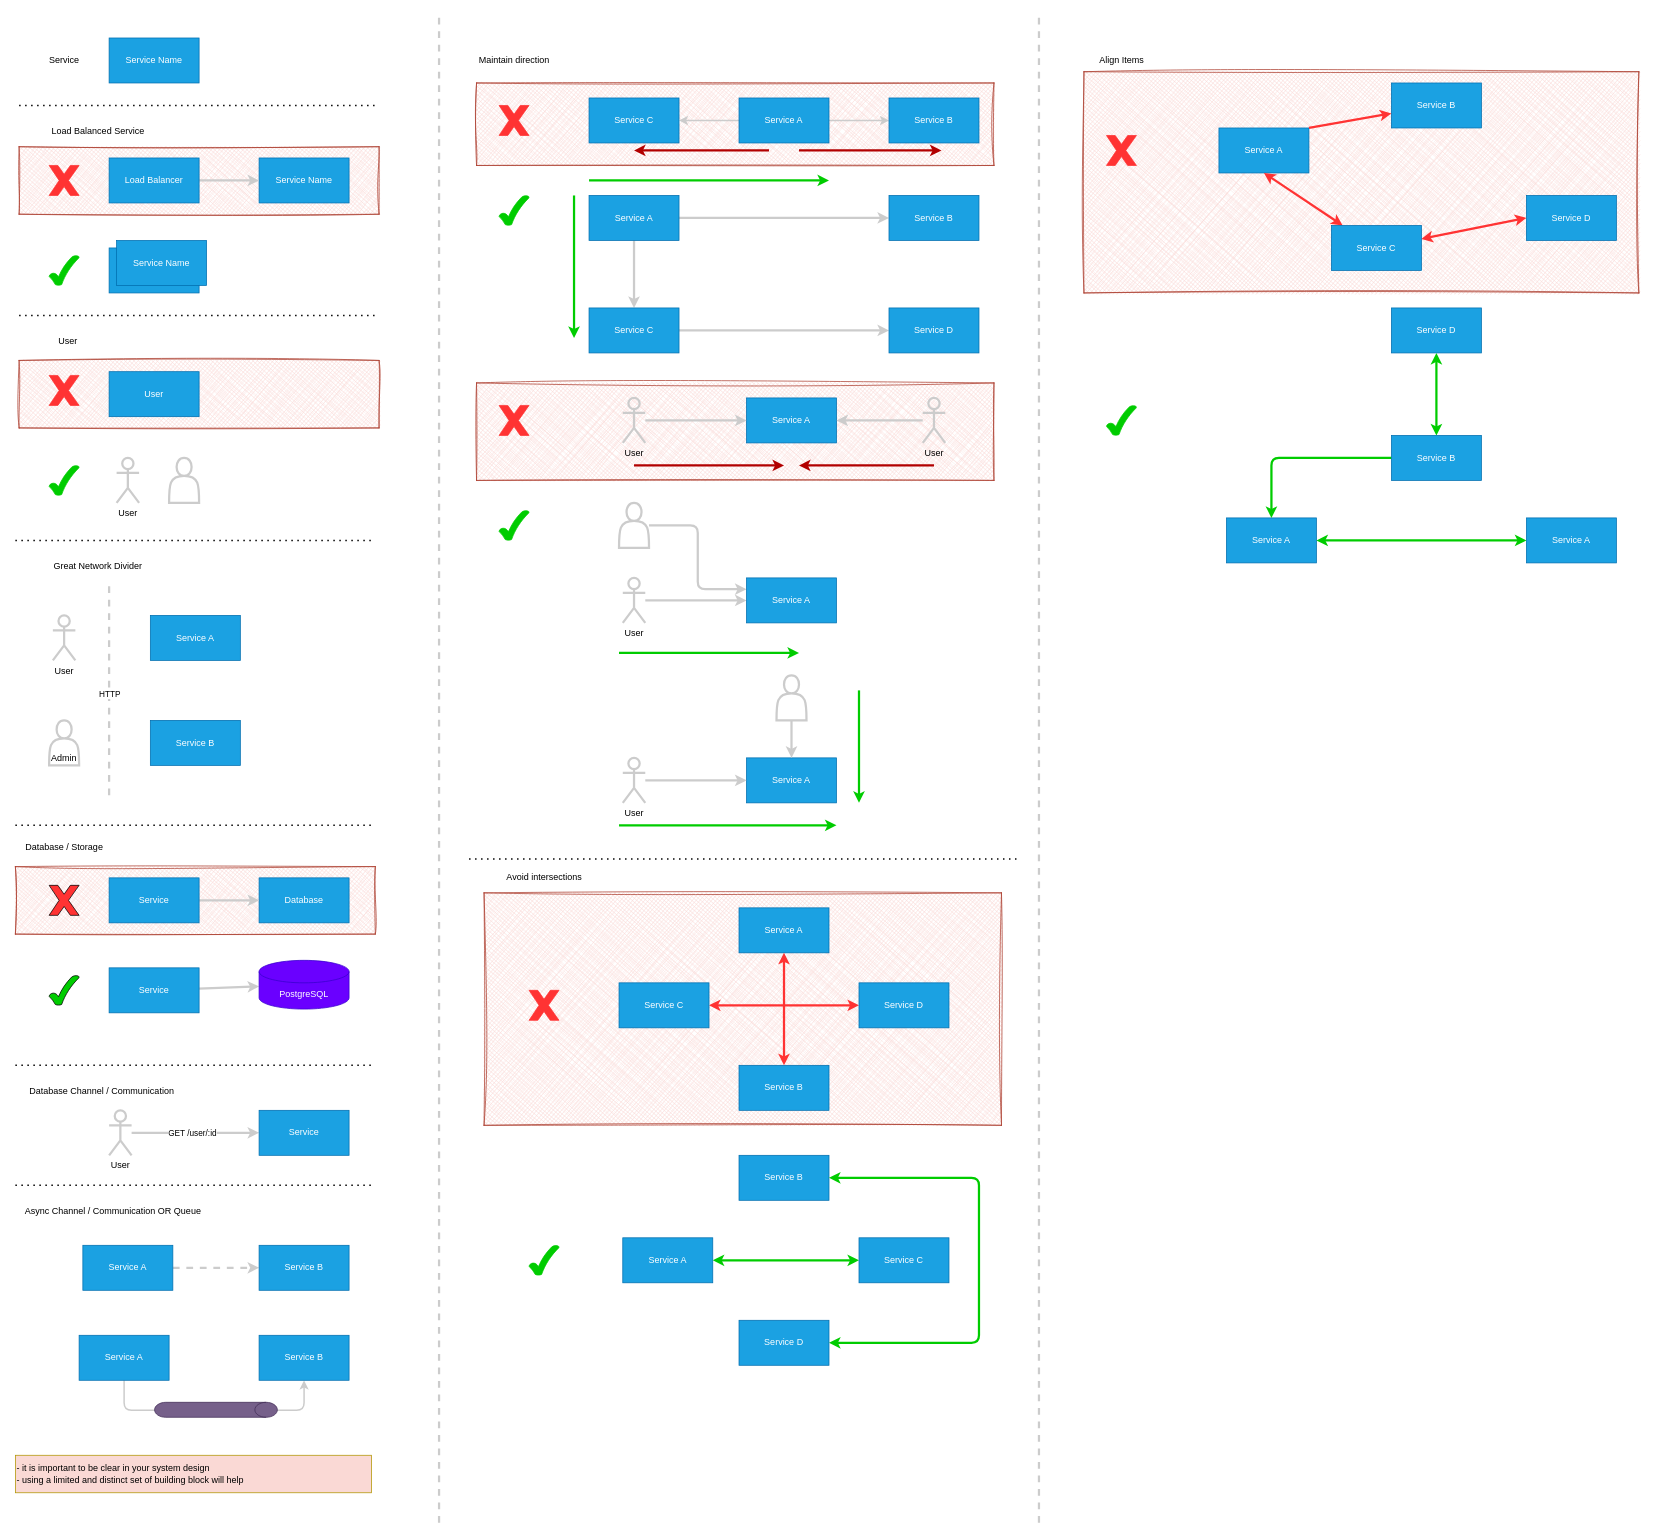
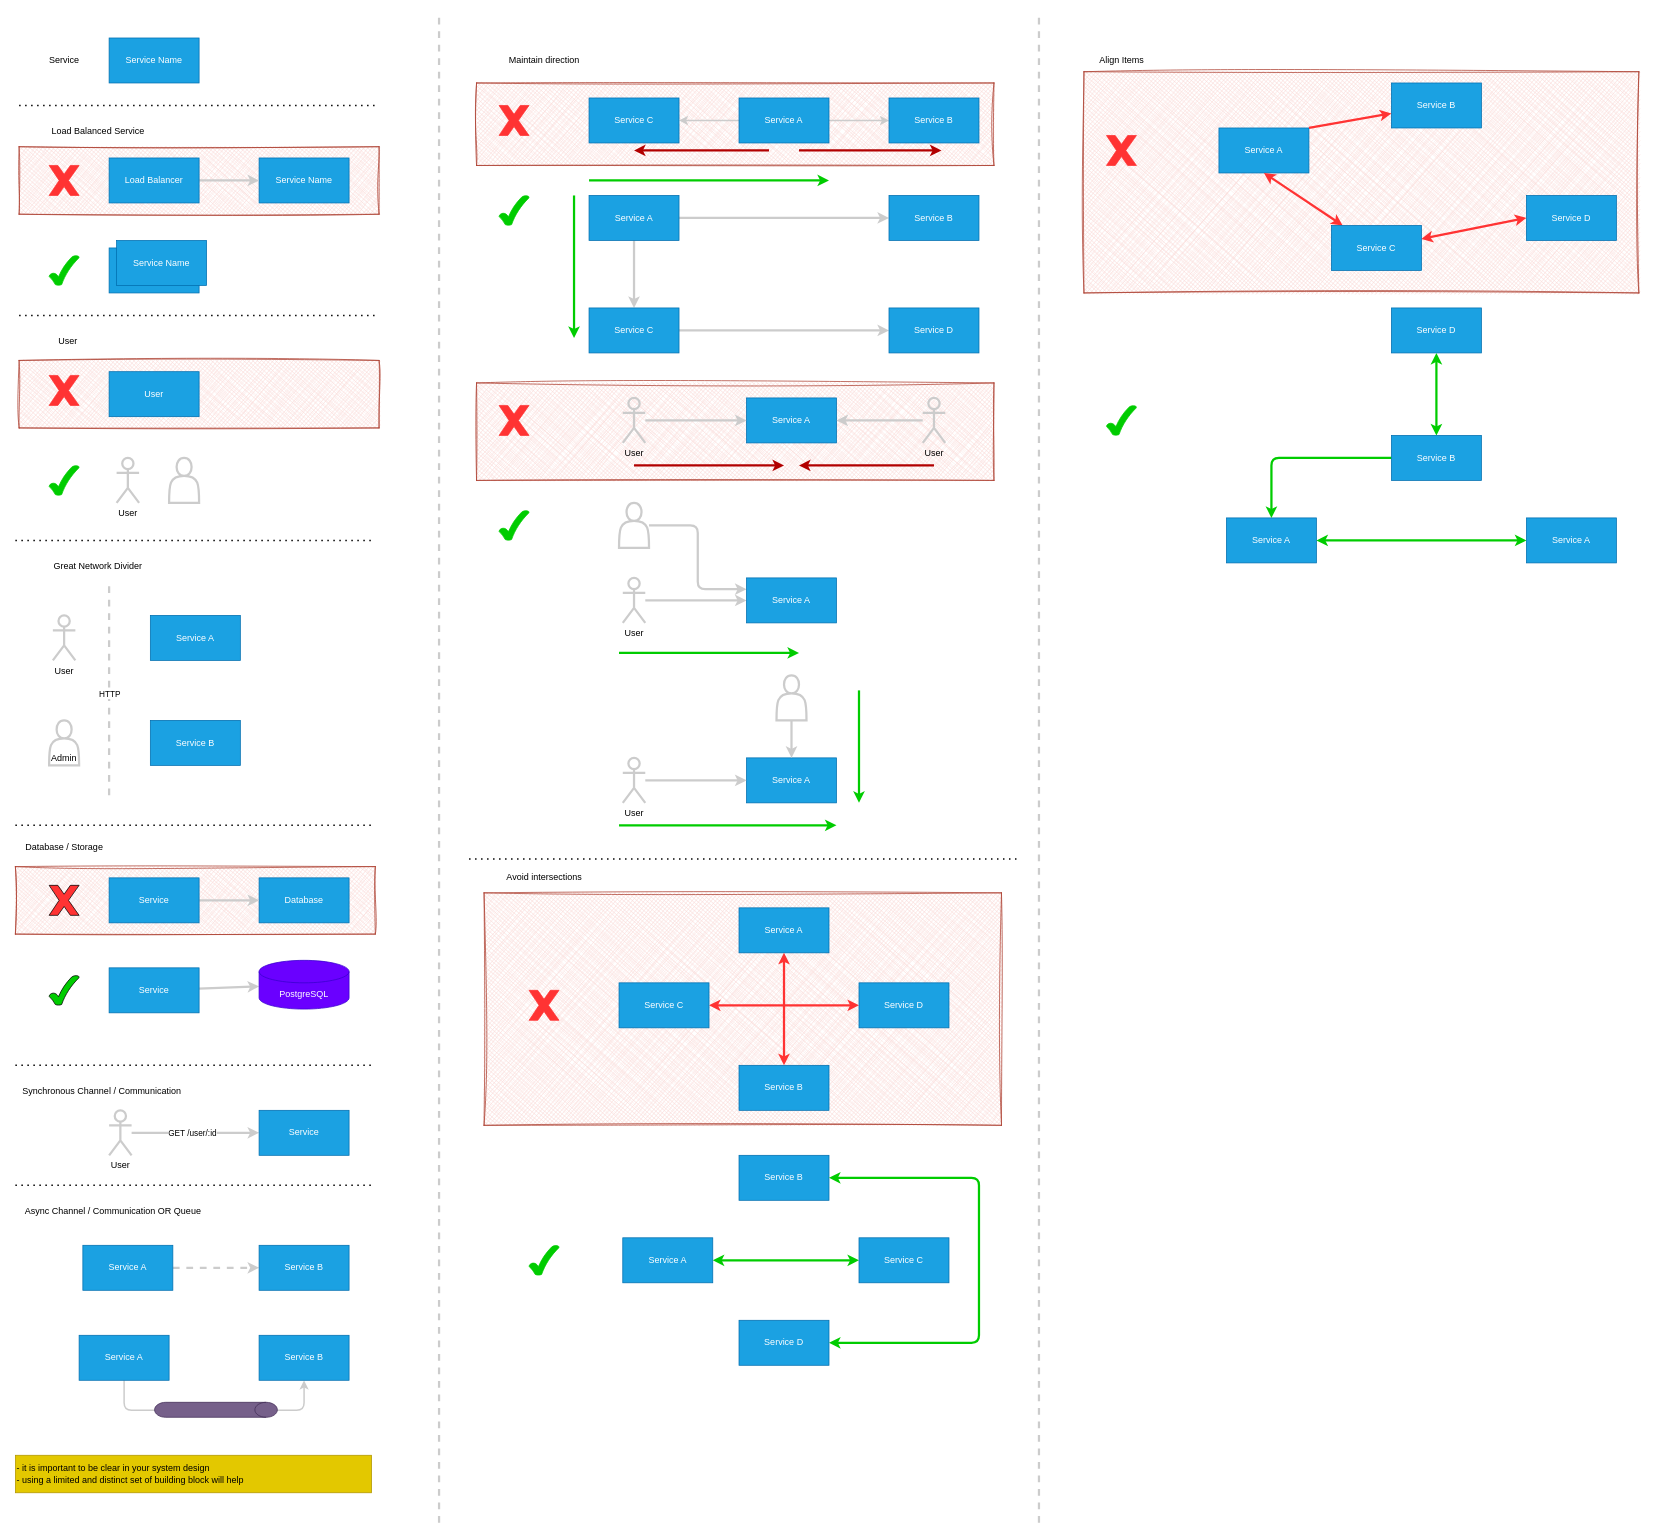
(514, 60) -> (544, 60)
(102, 1092) -> (102, 1092)
(194, 1474) -> (194, 1474)
